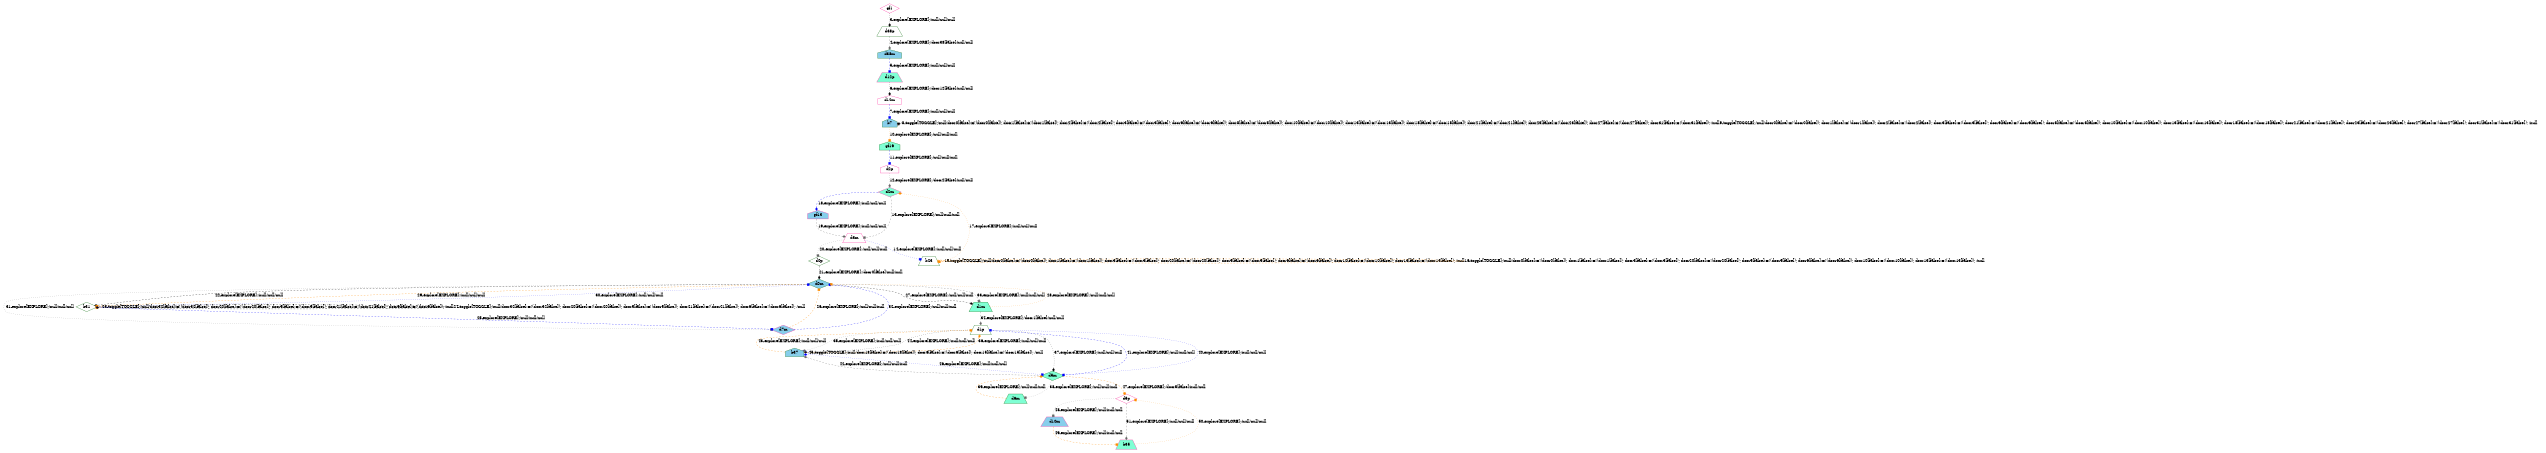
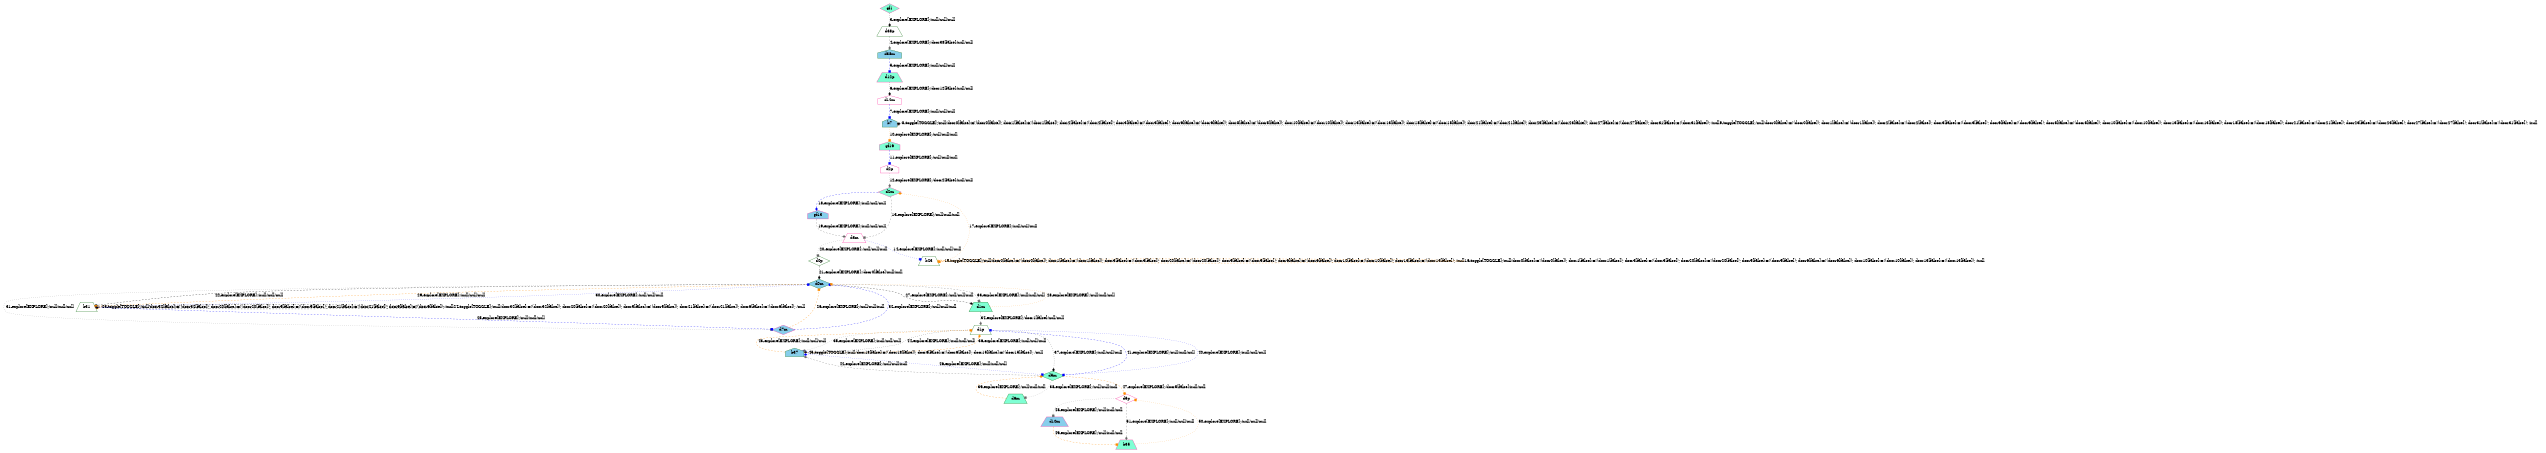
(890, 8) -> (890, 8)
(890, 146) -> (890, 146)
(87, 307) -> (87, 307)
